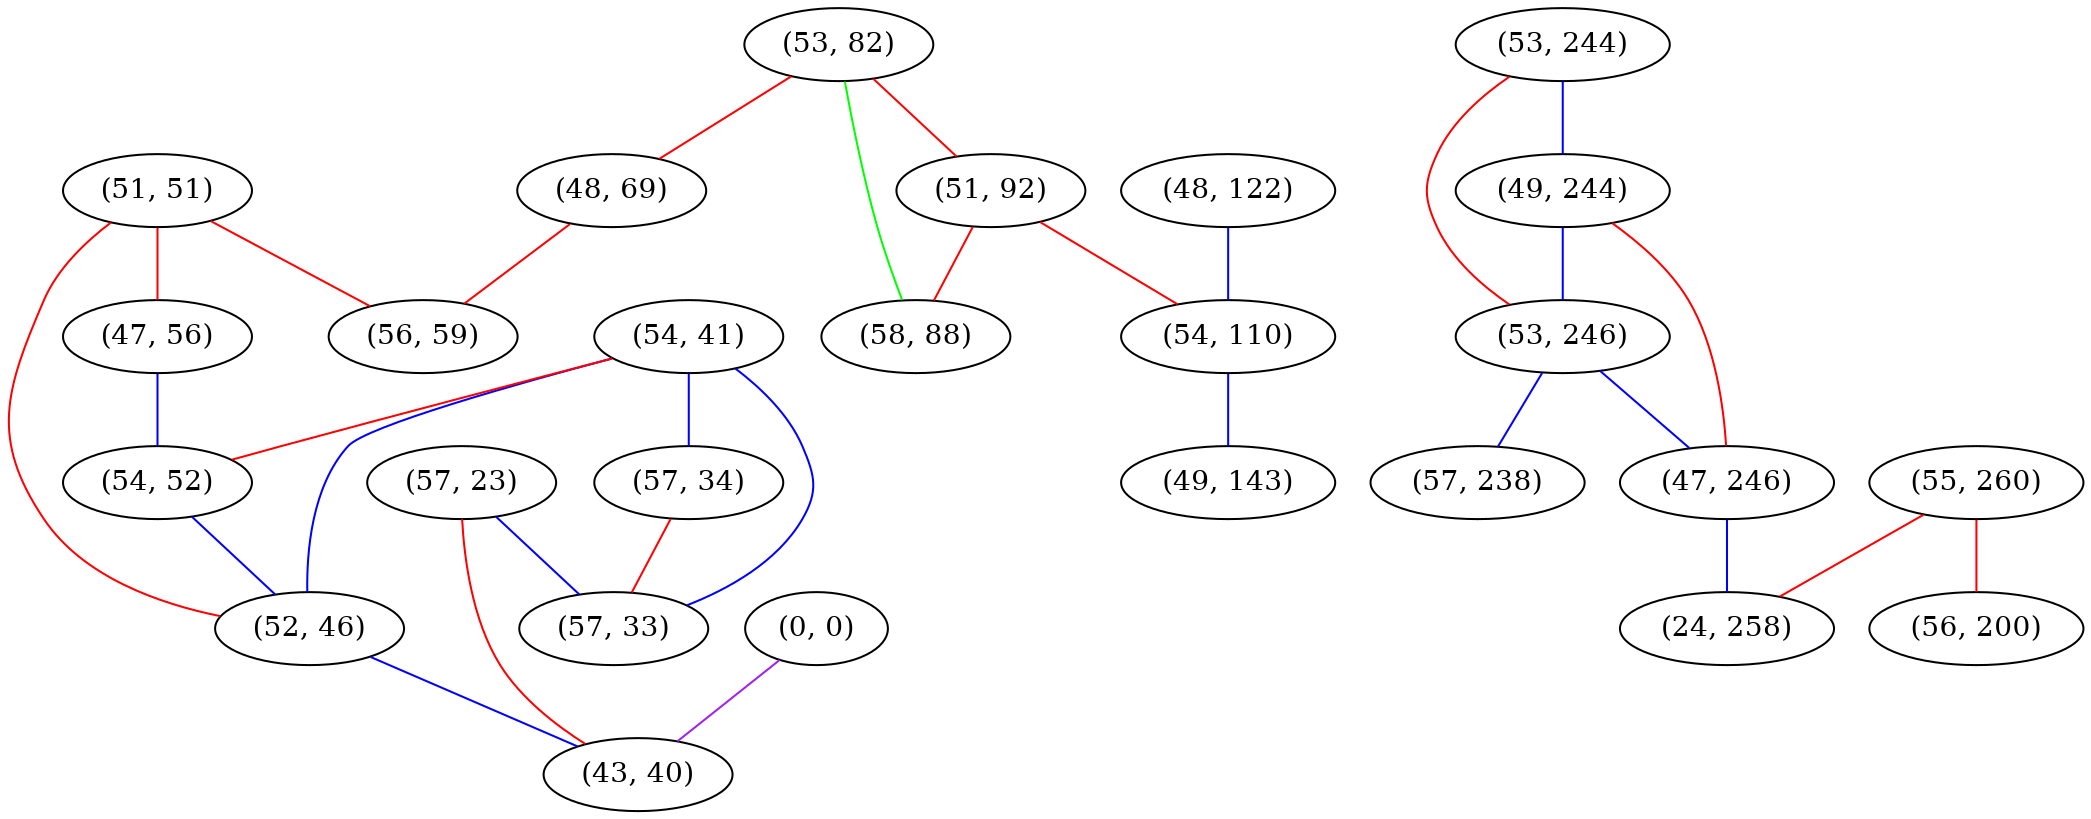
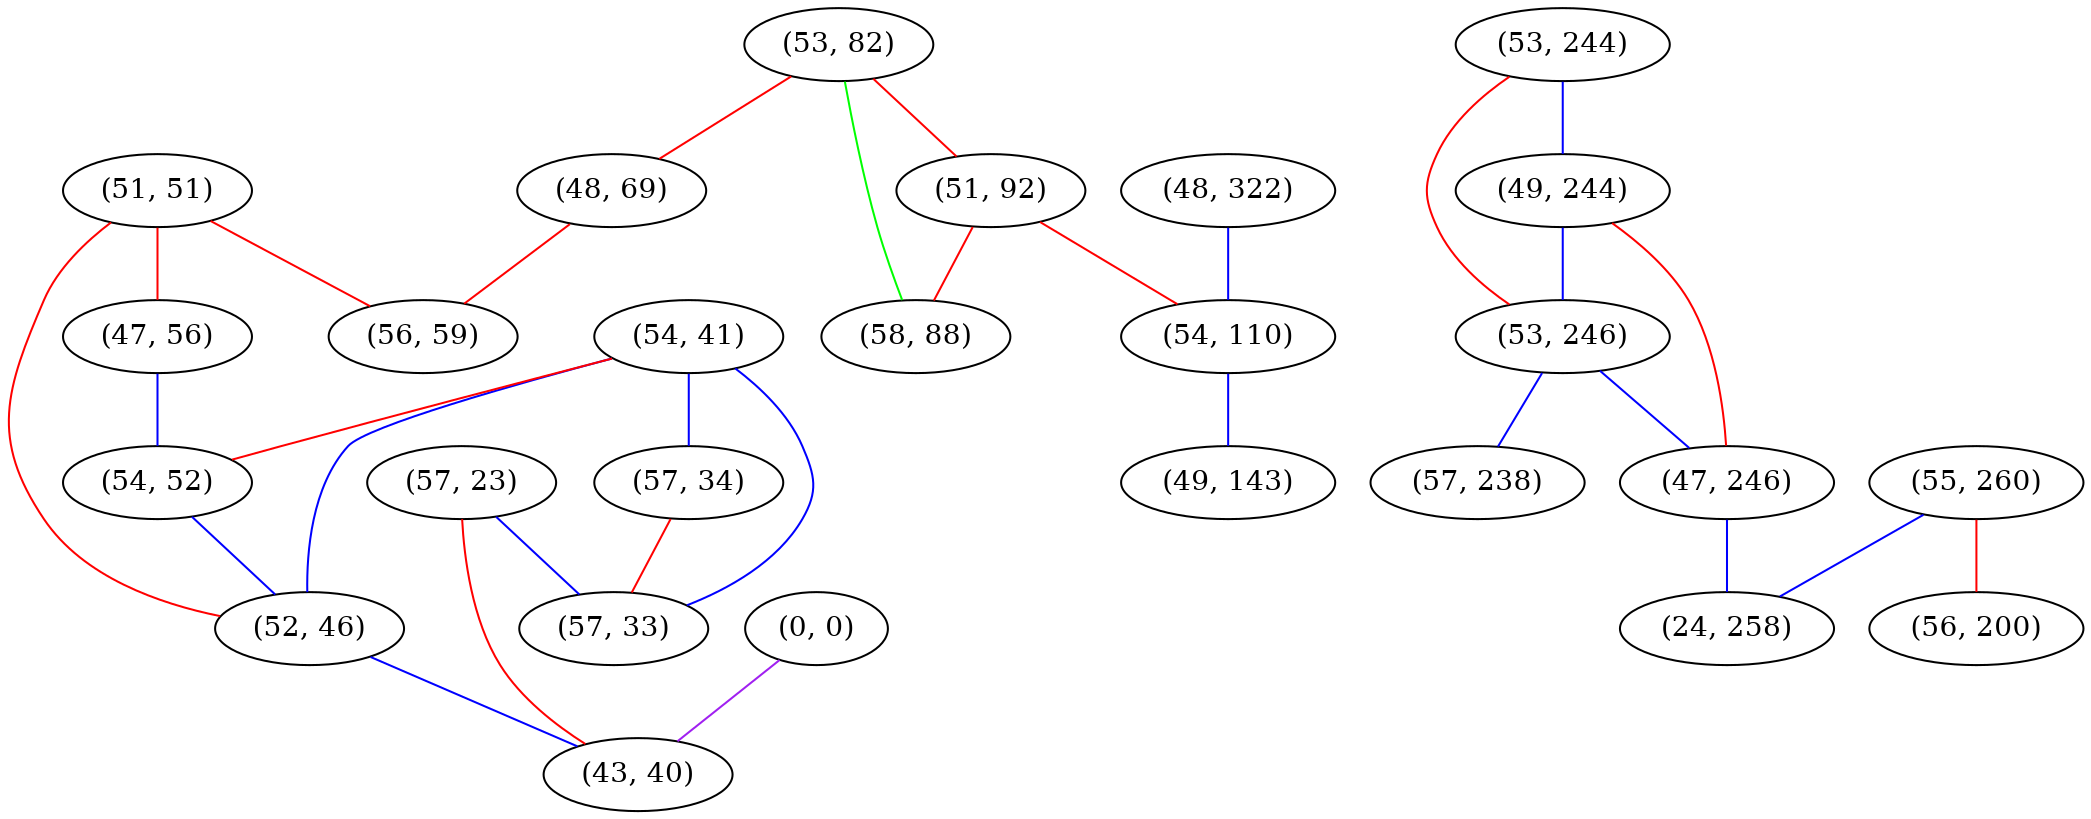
(1228, 191) -> (1228, 191)
(1852, 556) -> (1852, 556)
